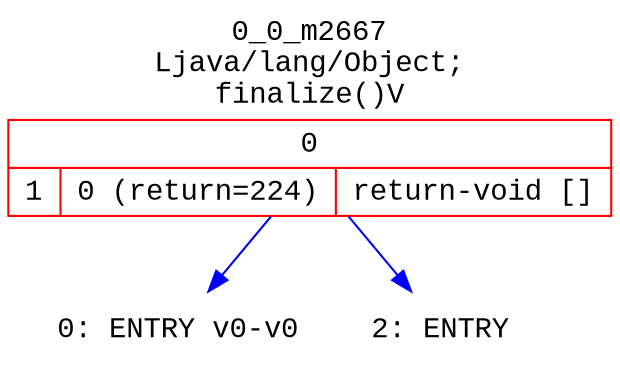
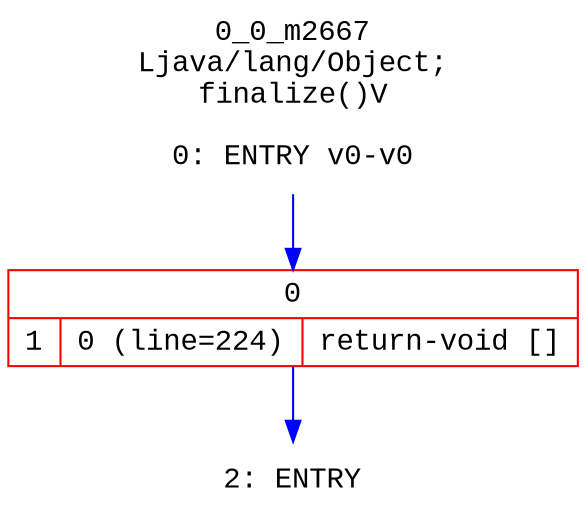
(198, 191) -> (181, 341)
(247, 246) -> (293, 221)
